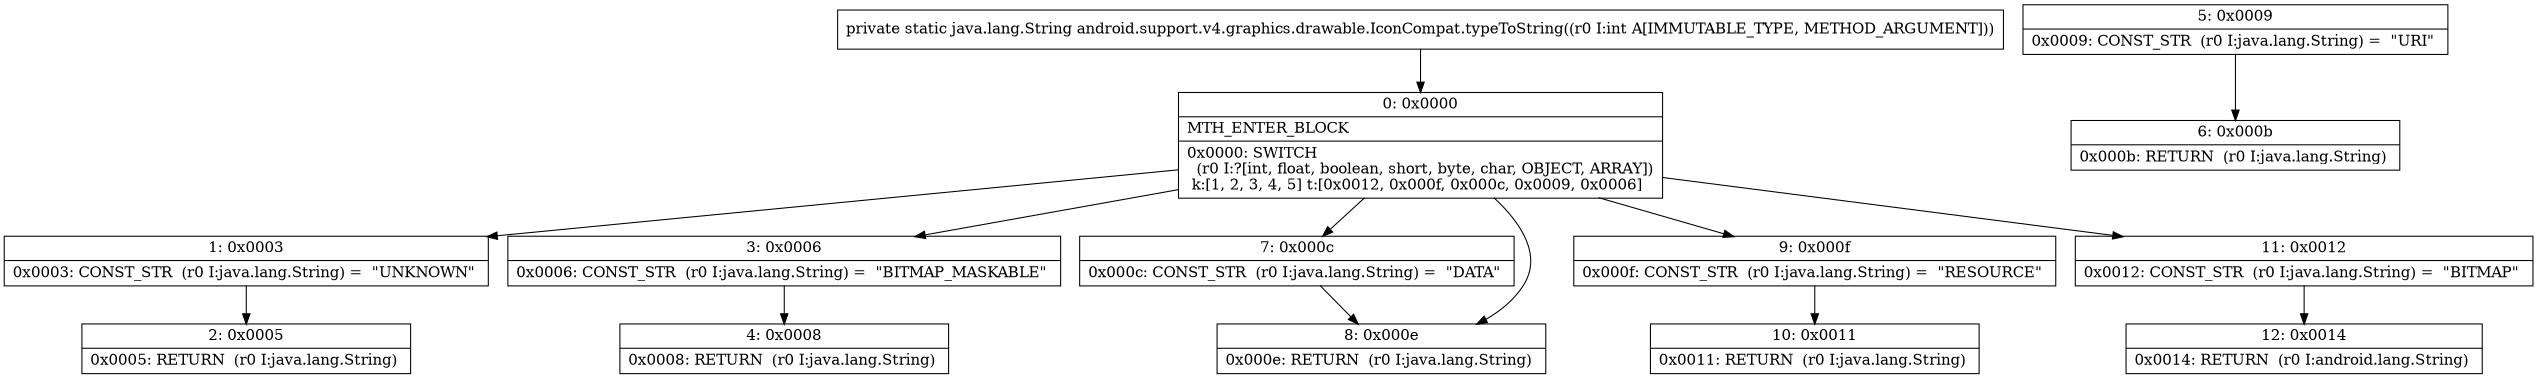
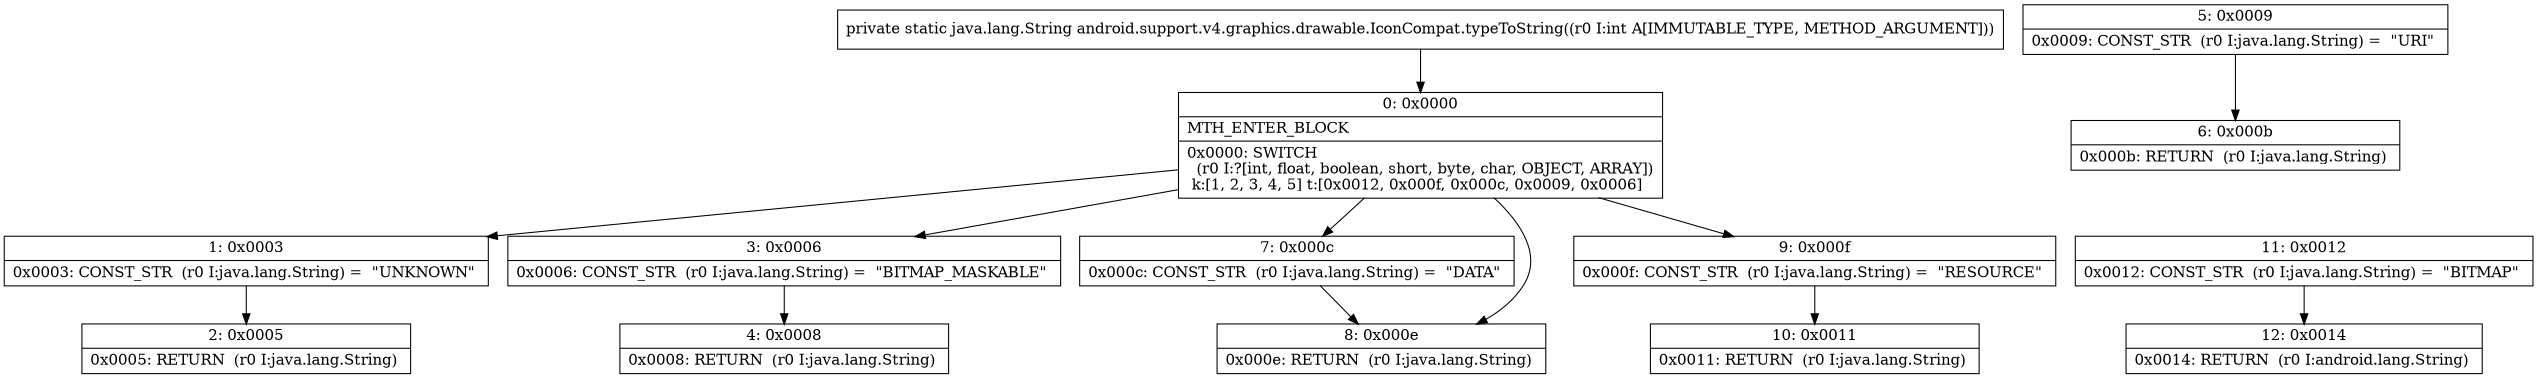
(1888, 206) -> none
